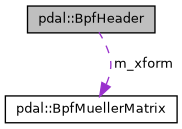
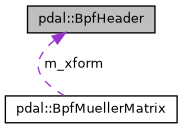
(110, 58) -> (39, 72)
